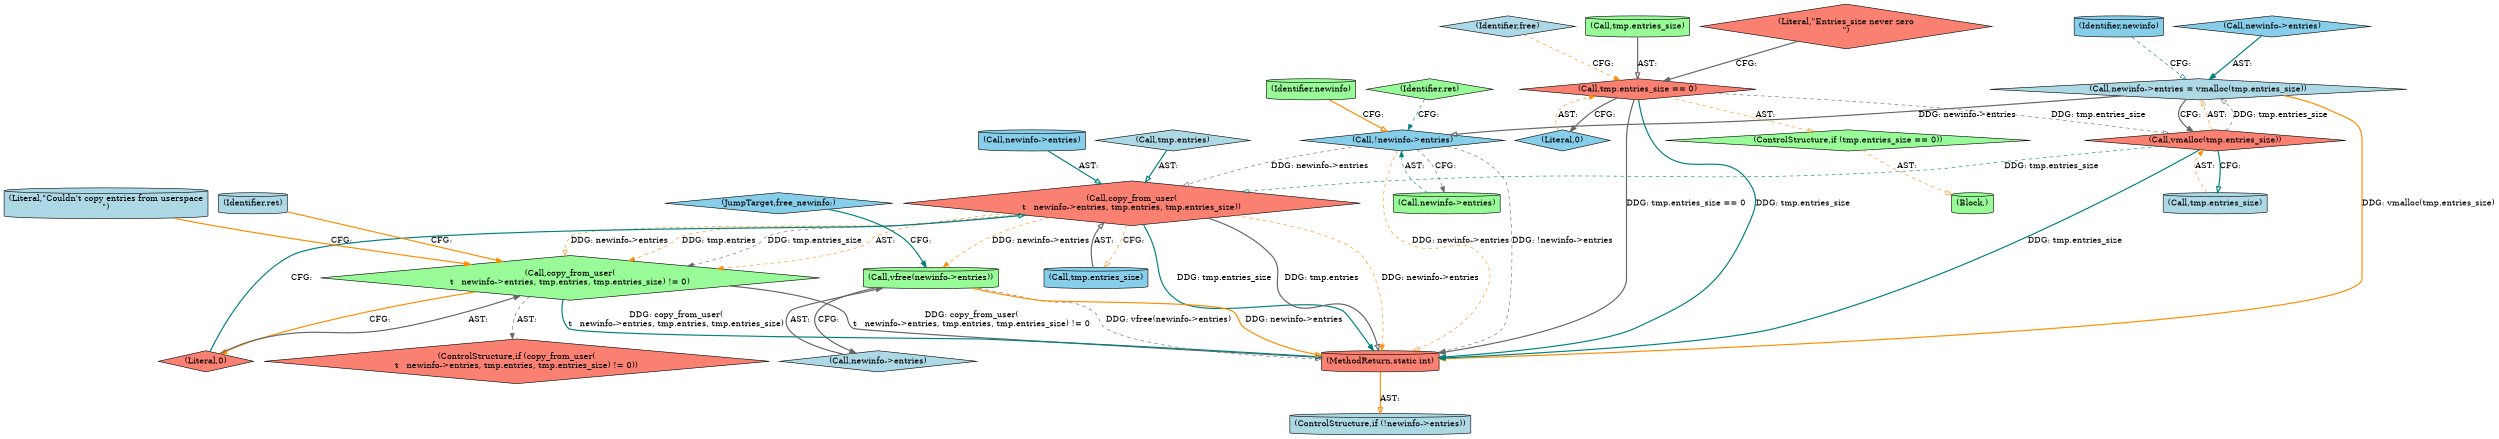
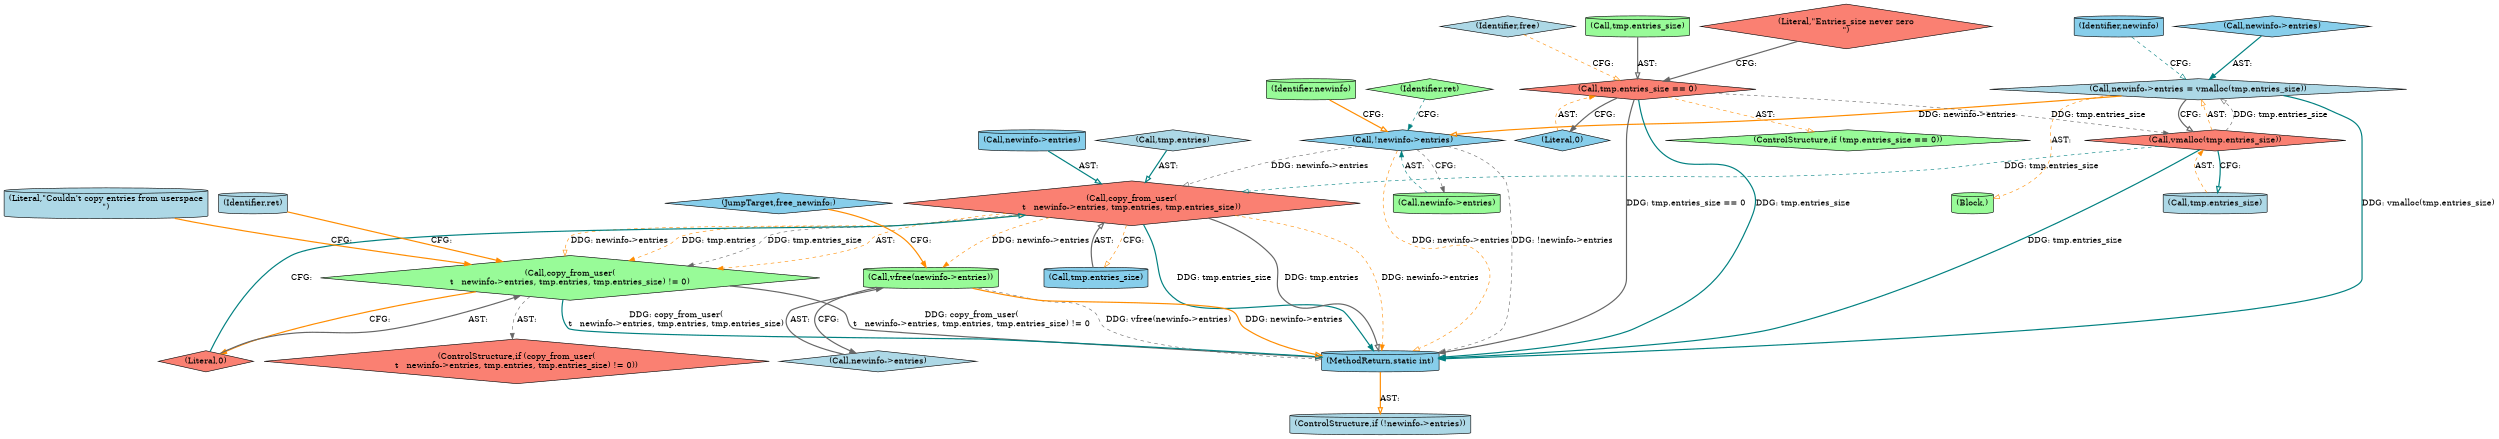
(1569, 56) -> (1569, 56)
(1915, 106) -> (1915, 106)
(2179, 114) -> (2179, 114)
(1789, 119) -> (1789, 119)
(1907, 175) -> (2051, 140)
(874, 222) -> (874, 222)
(2024, 330) -> (2024, 330)
(1380, 361) -> (1380, 361)
